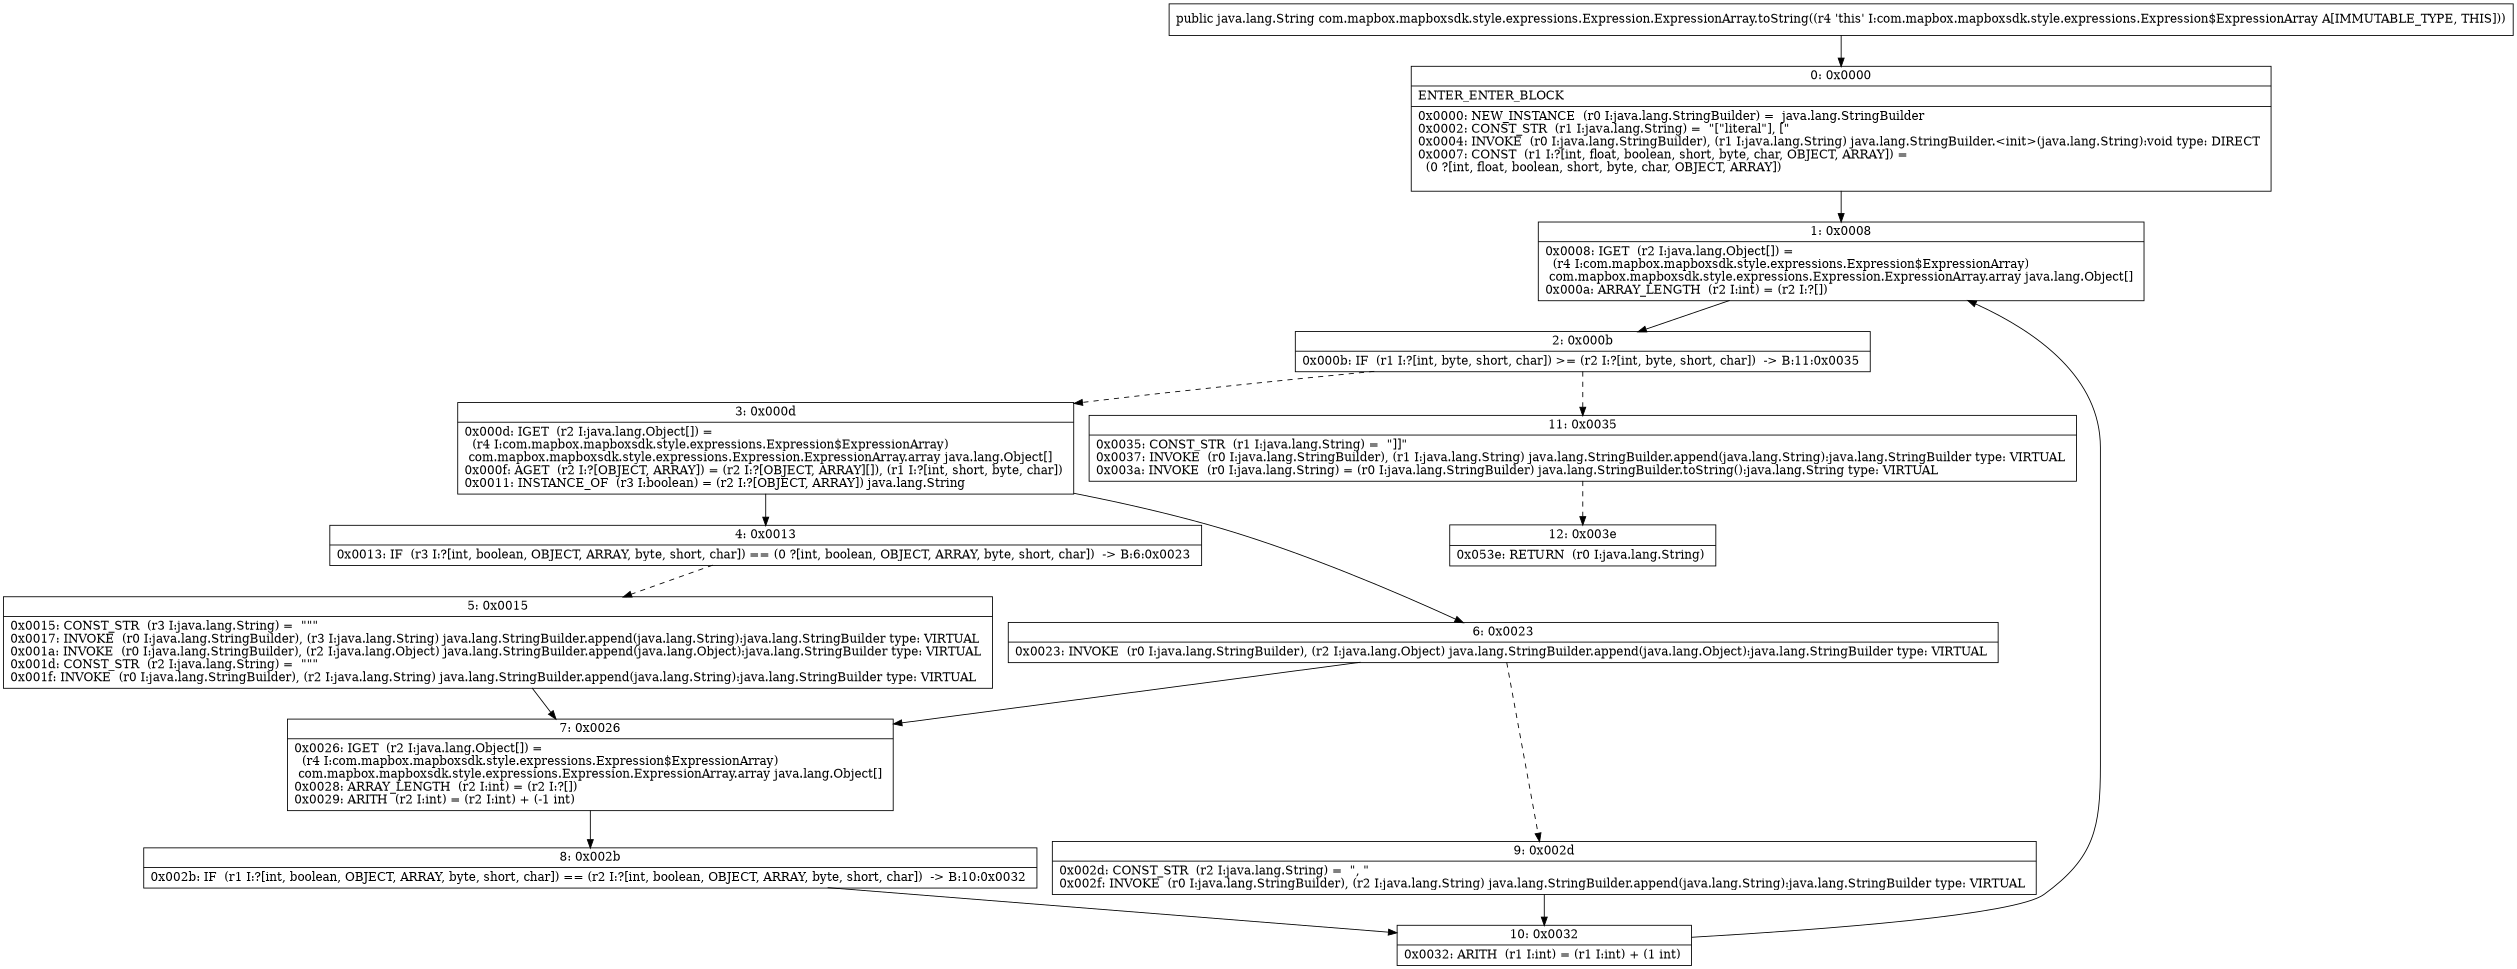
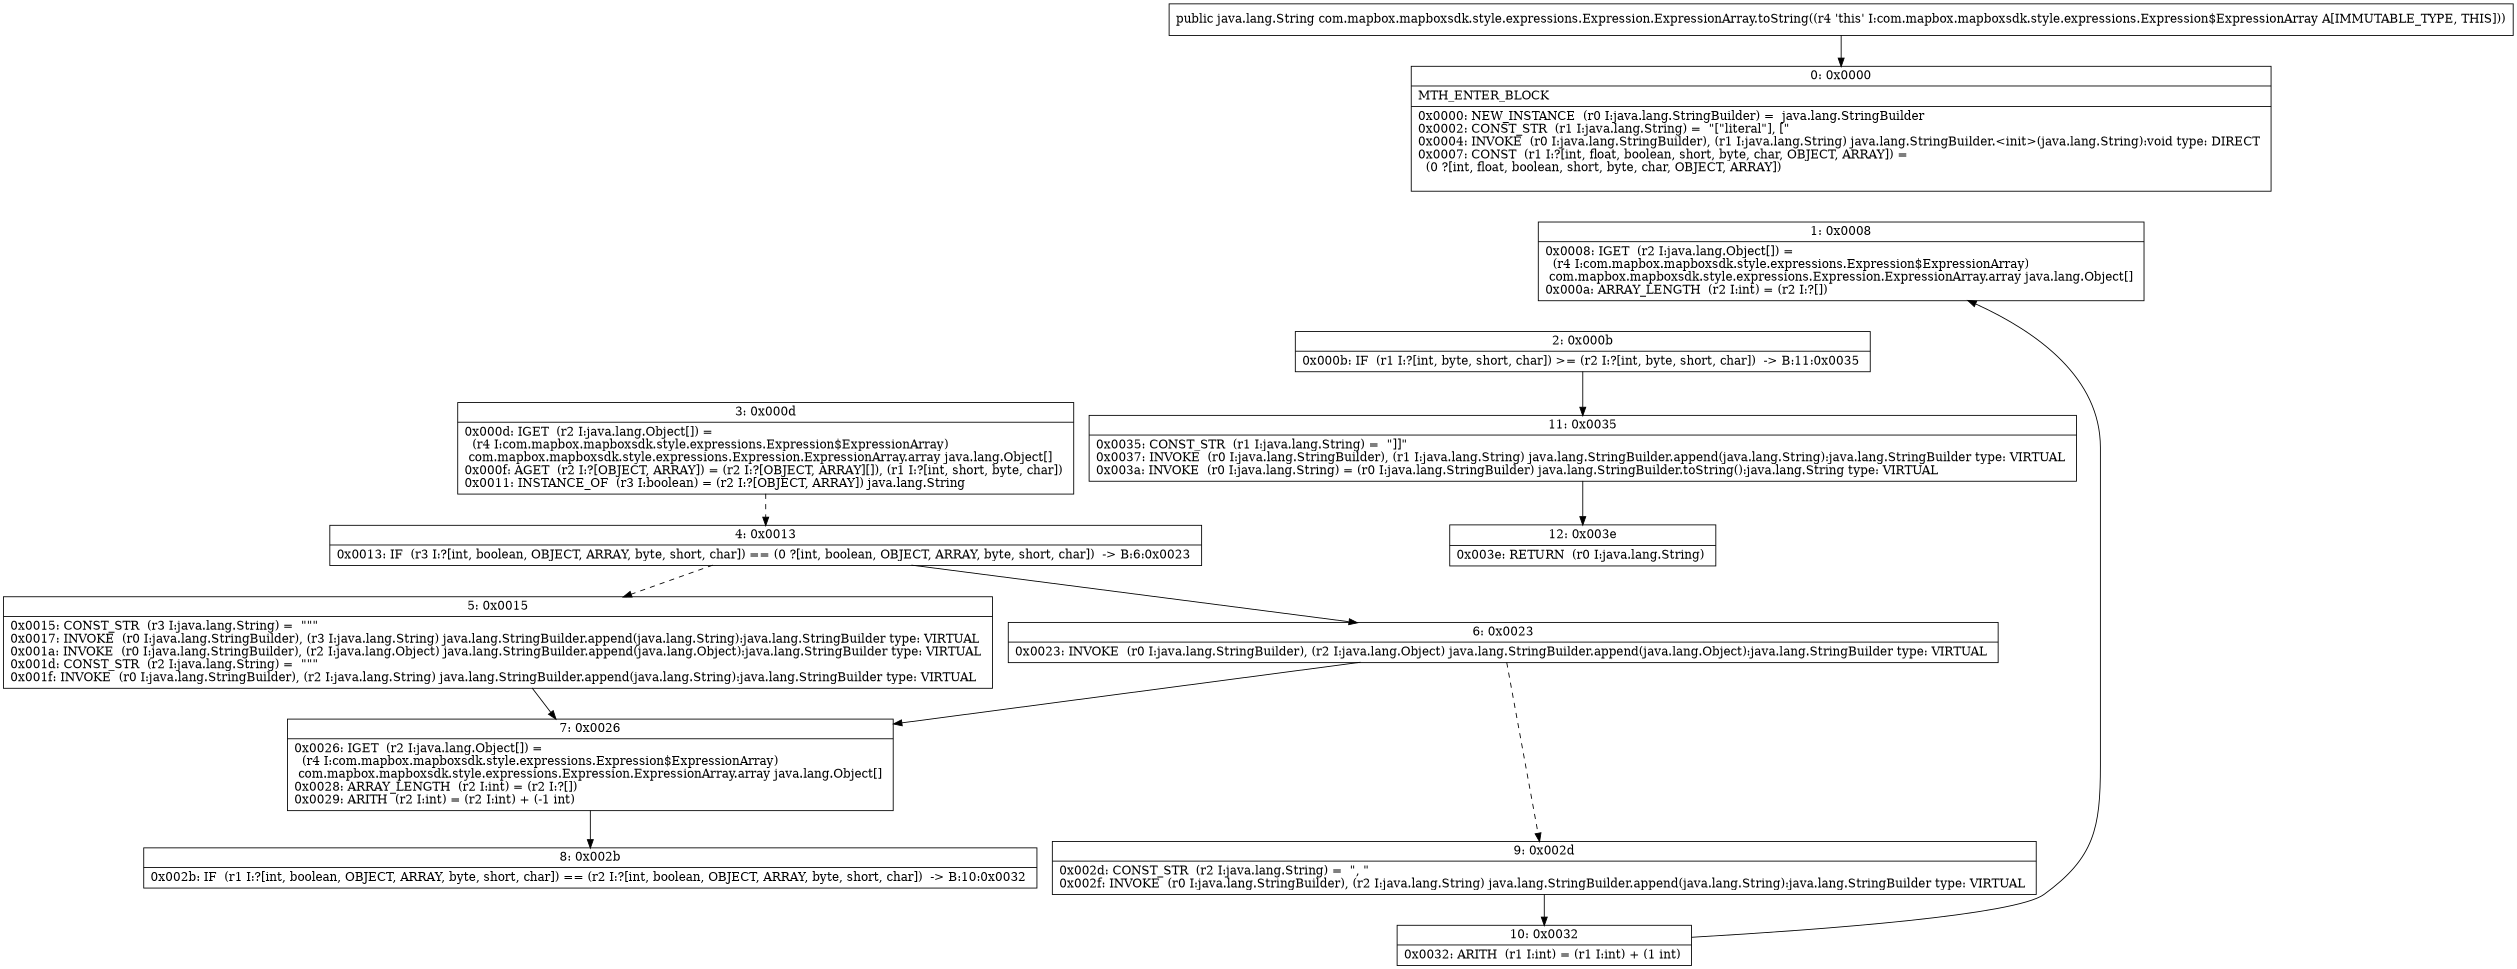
(1491, 96) -> (1484, 96)
(1841, 202) -> none
(1688, 315) -> none
(1228, 386) -> none
(1583, 389) -> (1583, 389)
(1583, 499) -> (1583, 499)
(766, 505) -> (766, 505)
(1269, 544) -> (1130, 593)
(1583, 555) -> (1583, 555)
(1108, 910) -> none
